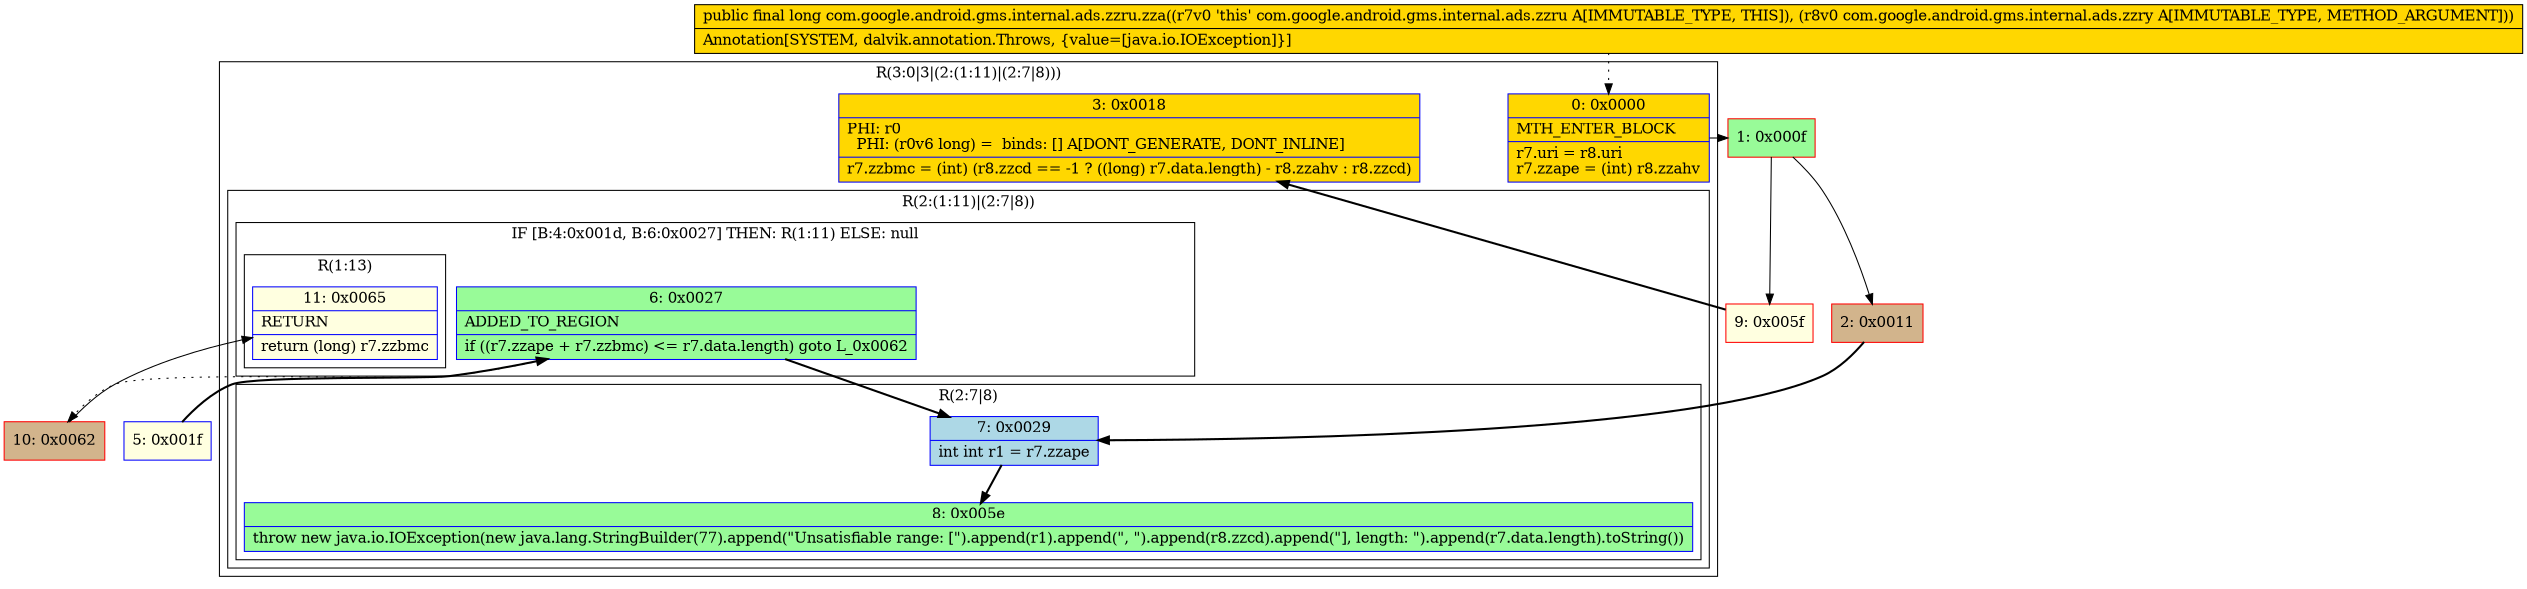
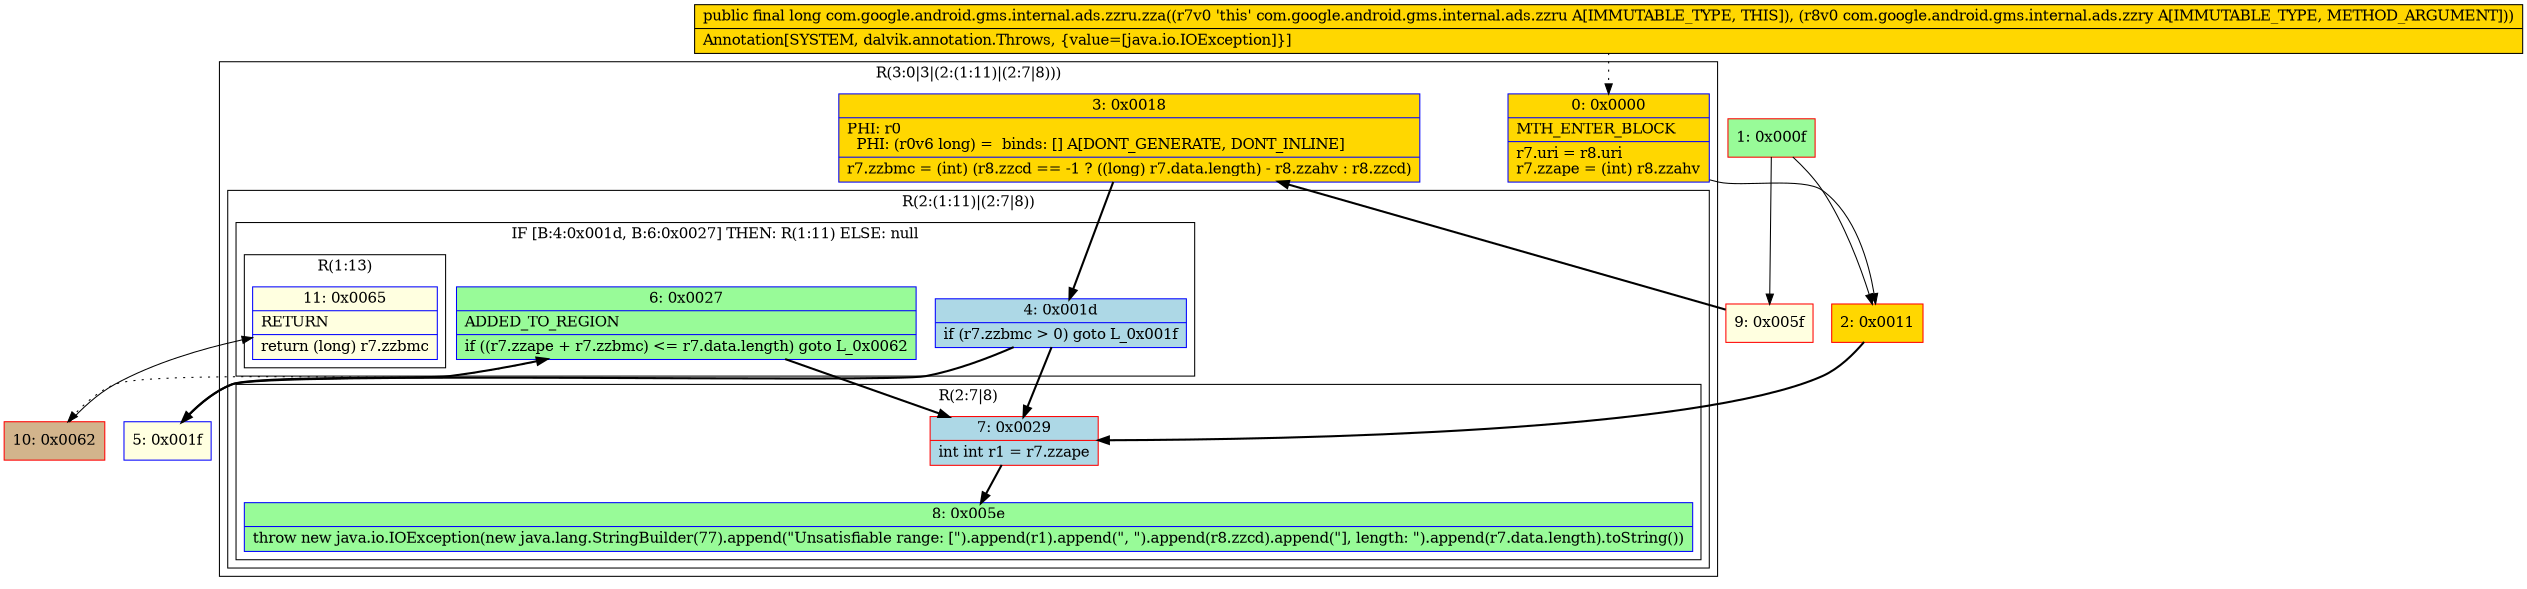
(1713, 138) -> (1808, 185)
none -> (1061, 323)
(1877, 323) -> (1877, 323)
(1014, 441) -> (1014, 441)
